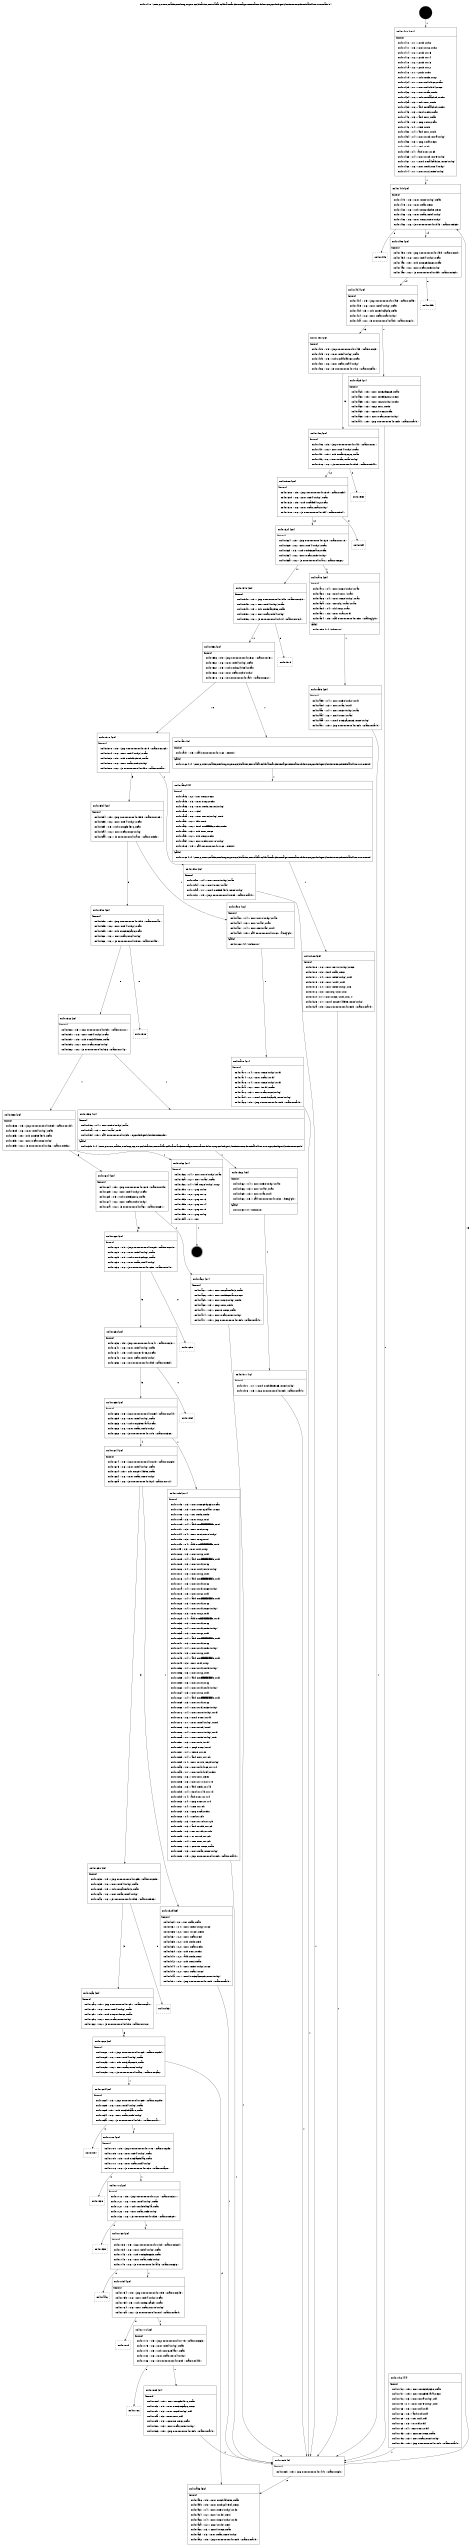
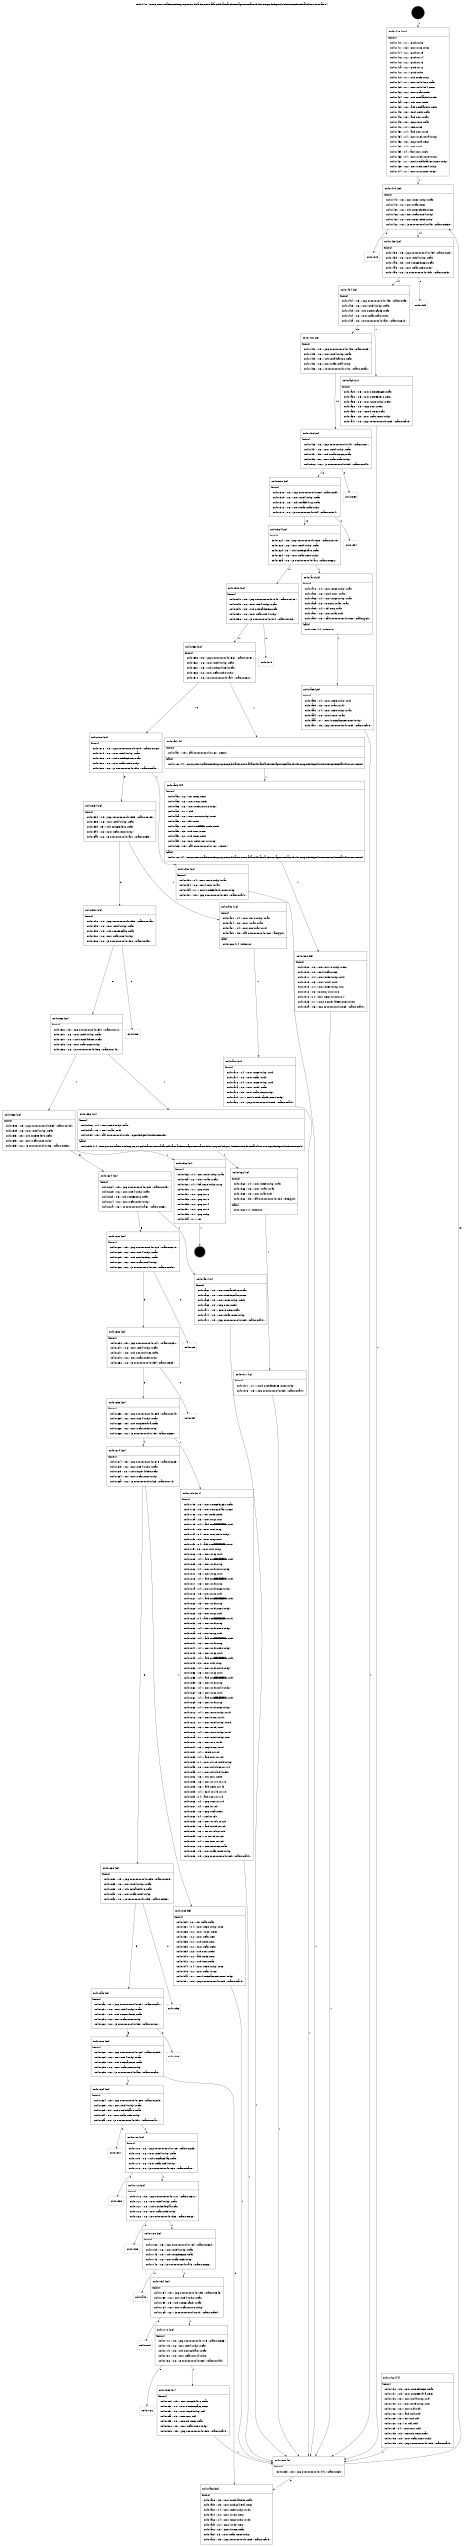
none -> (173, 2057)
